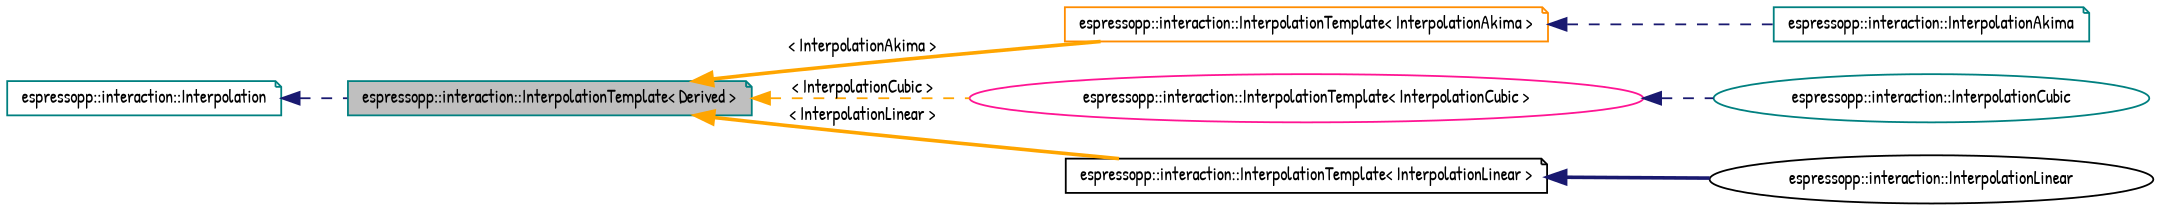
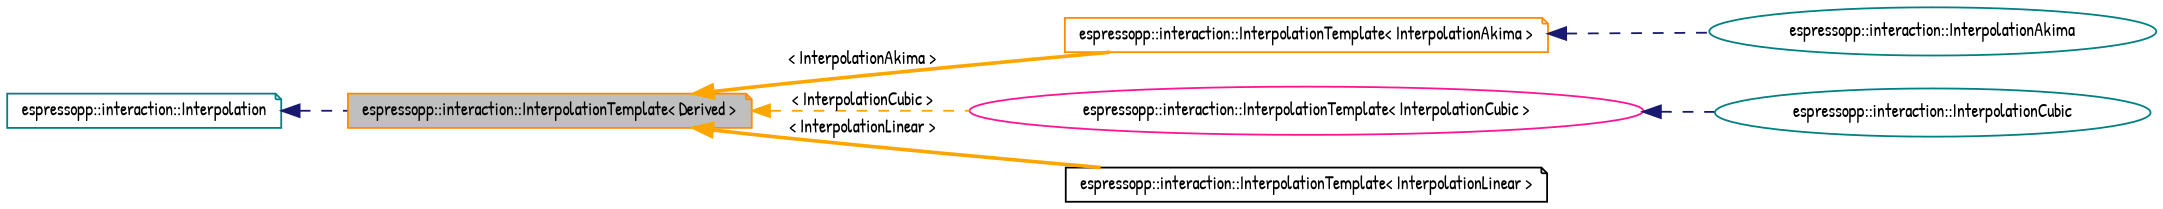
(1931, 24) -> (1933, 31)
(550, 98) -> (550, 111)
(1931, 179) -> none
